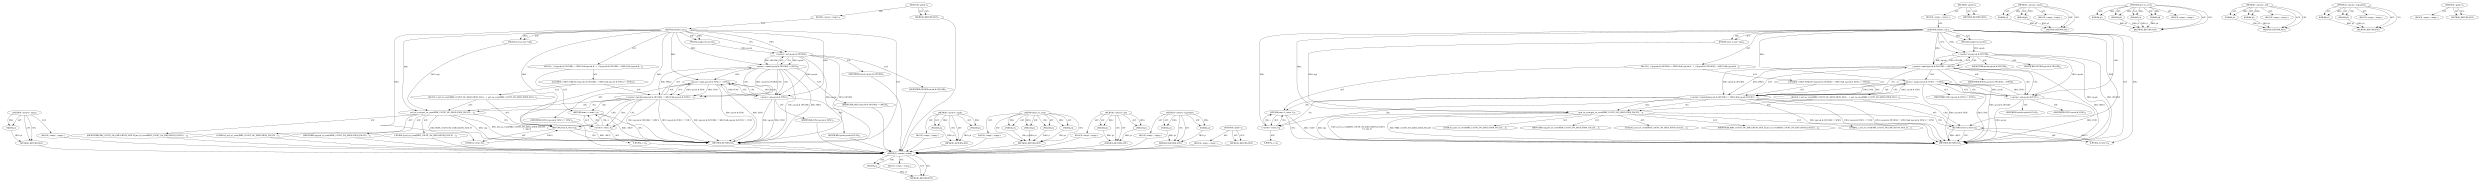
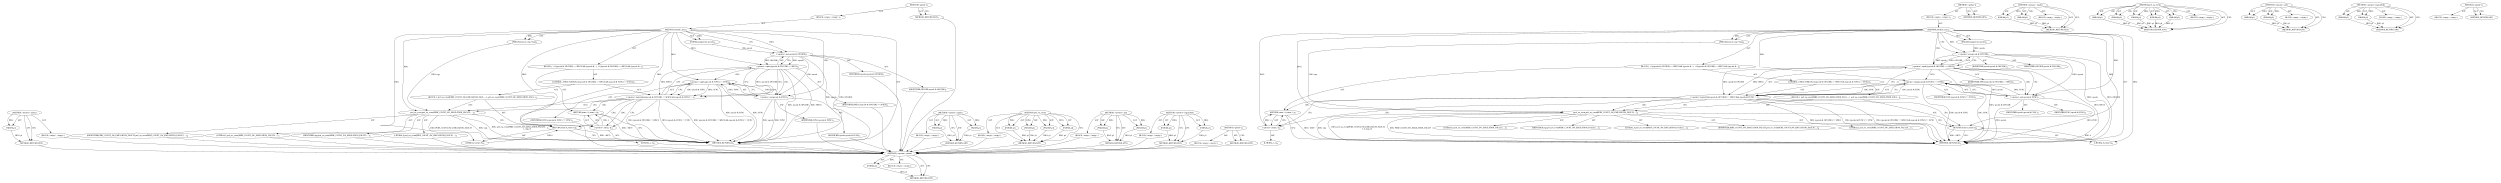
none -> (2174, 17)
